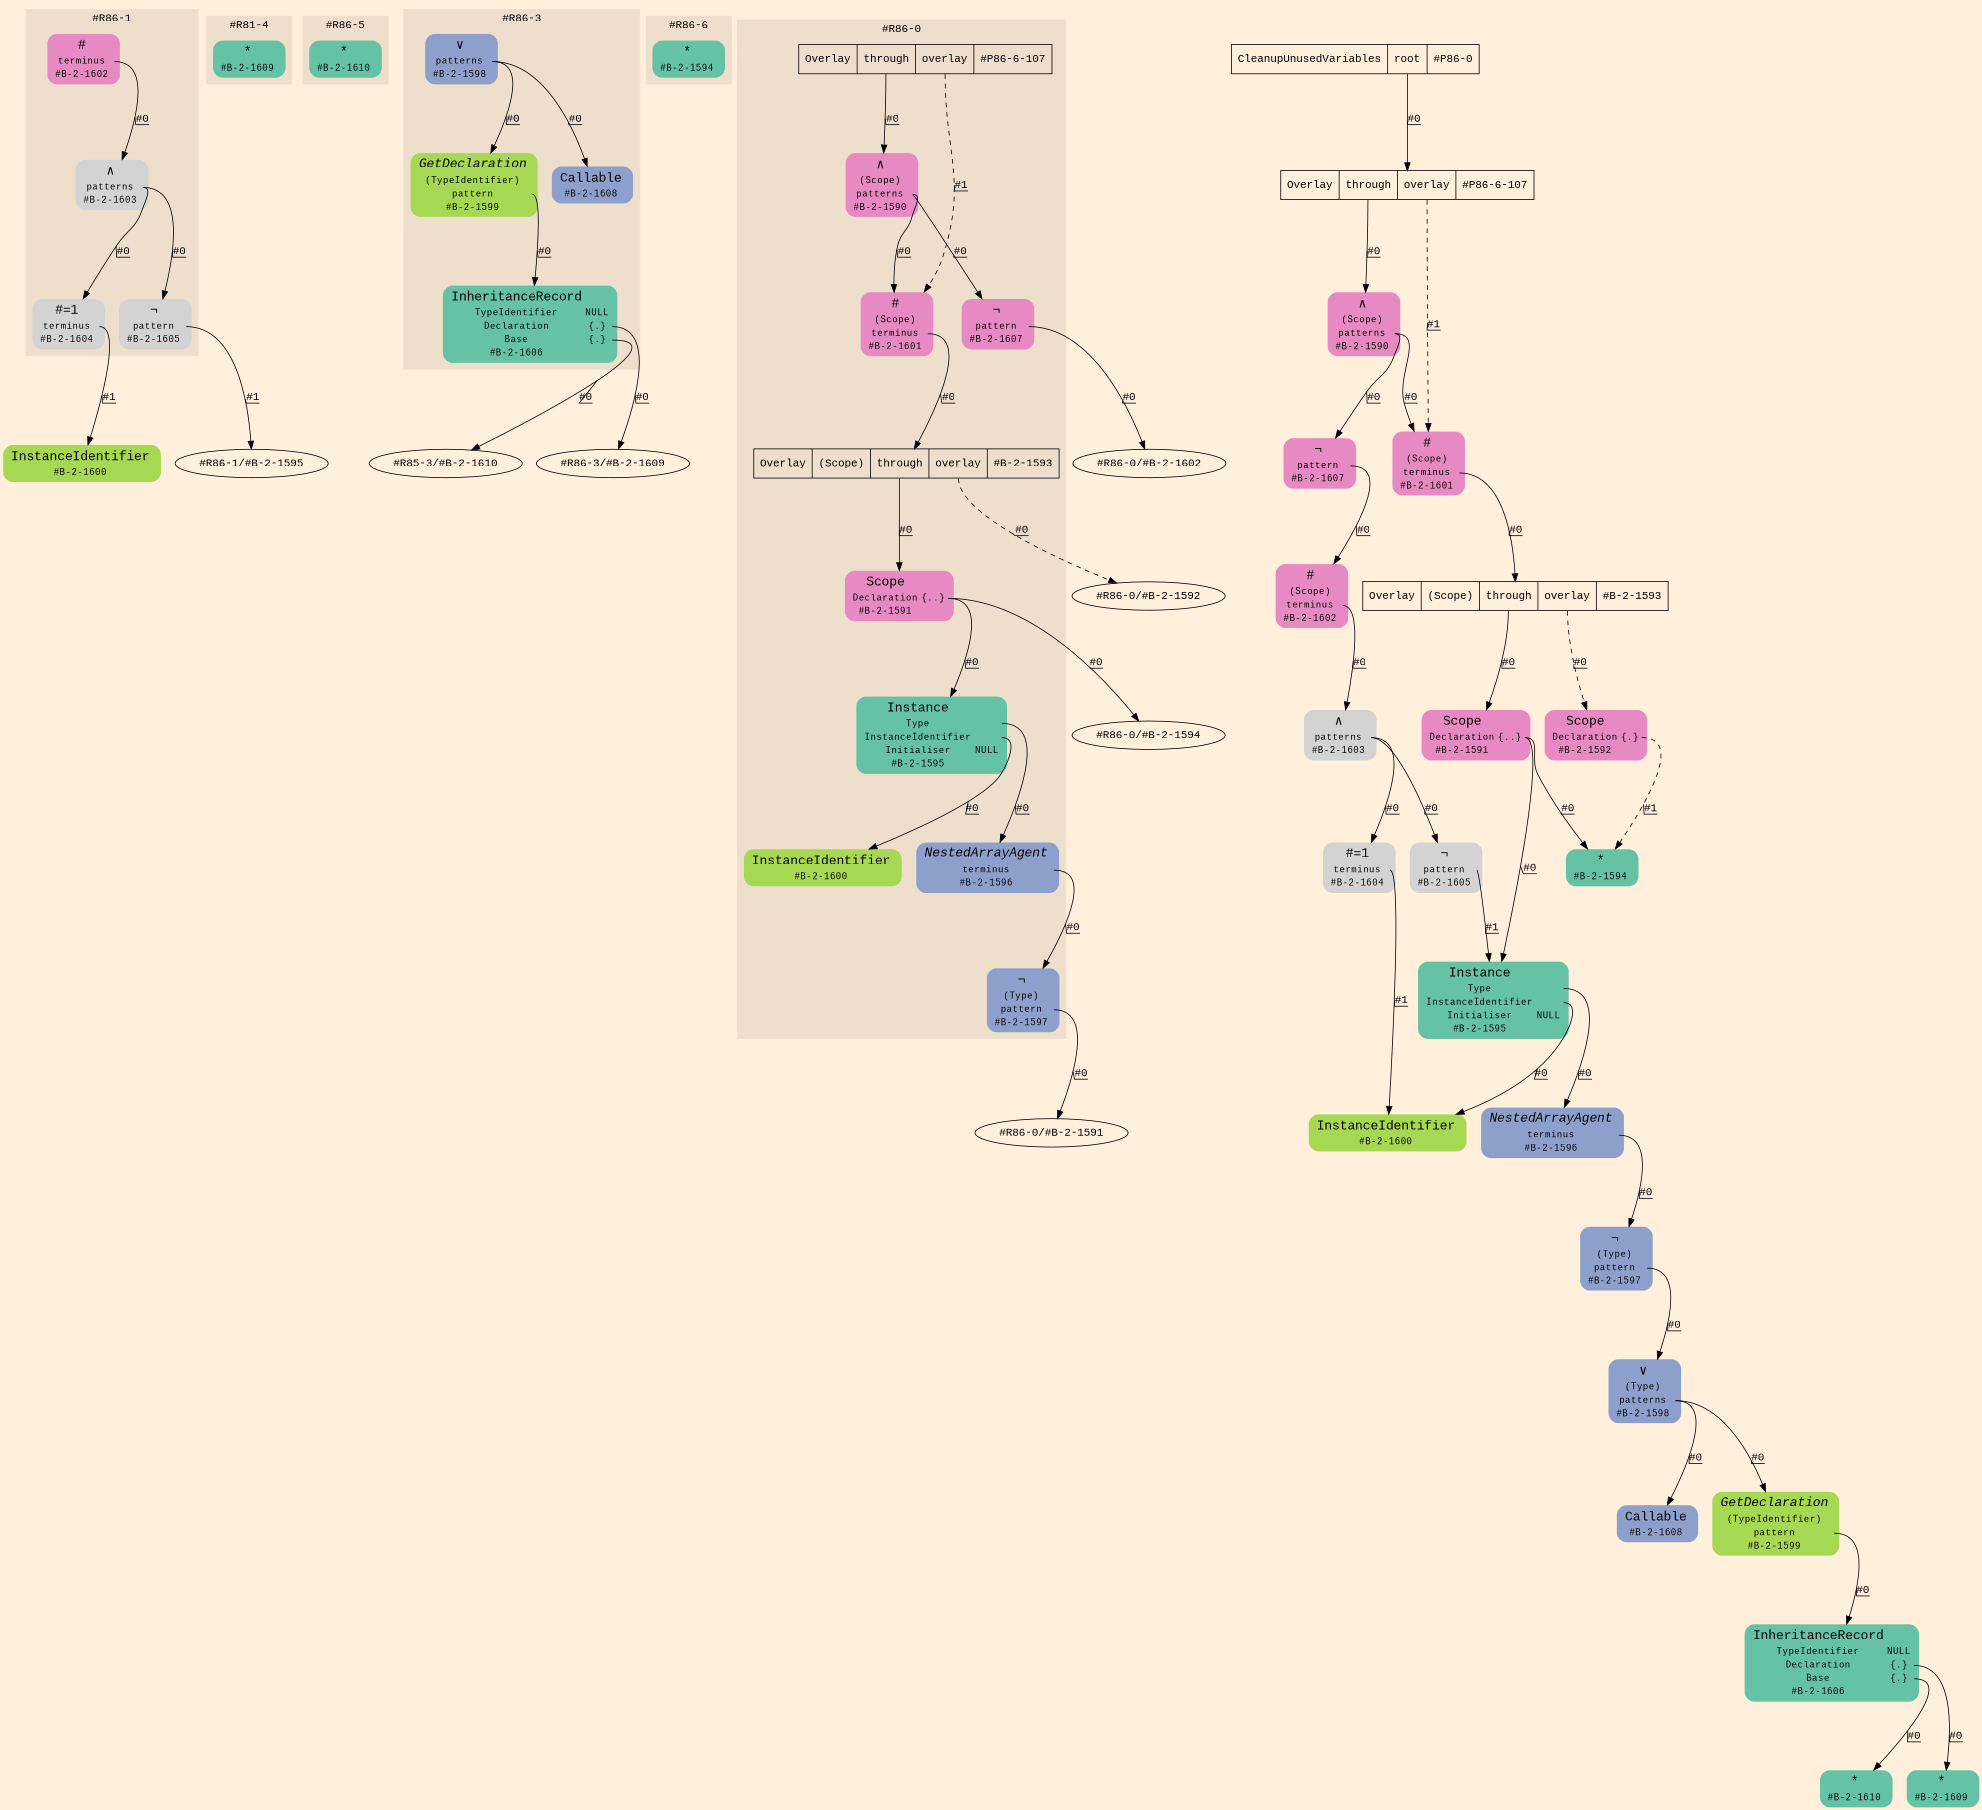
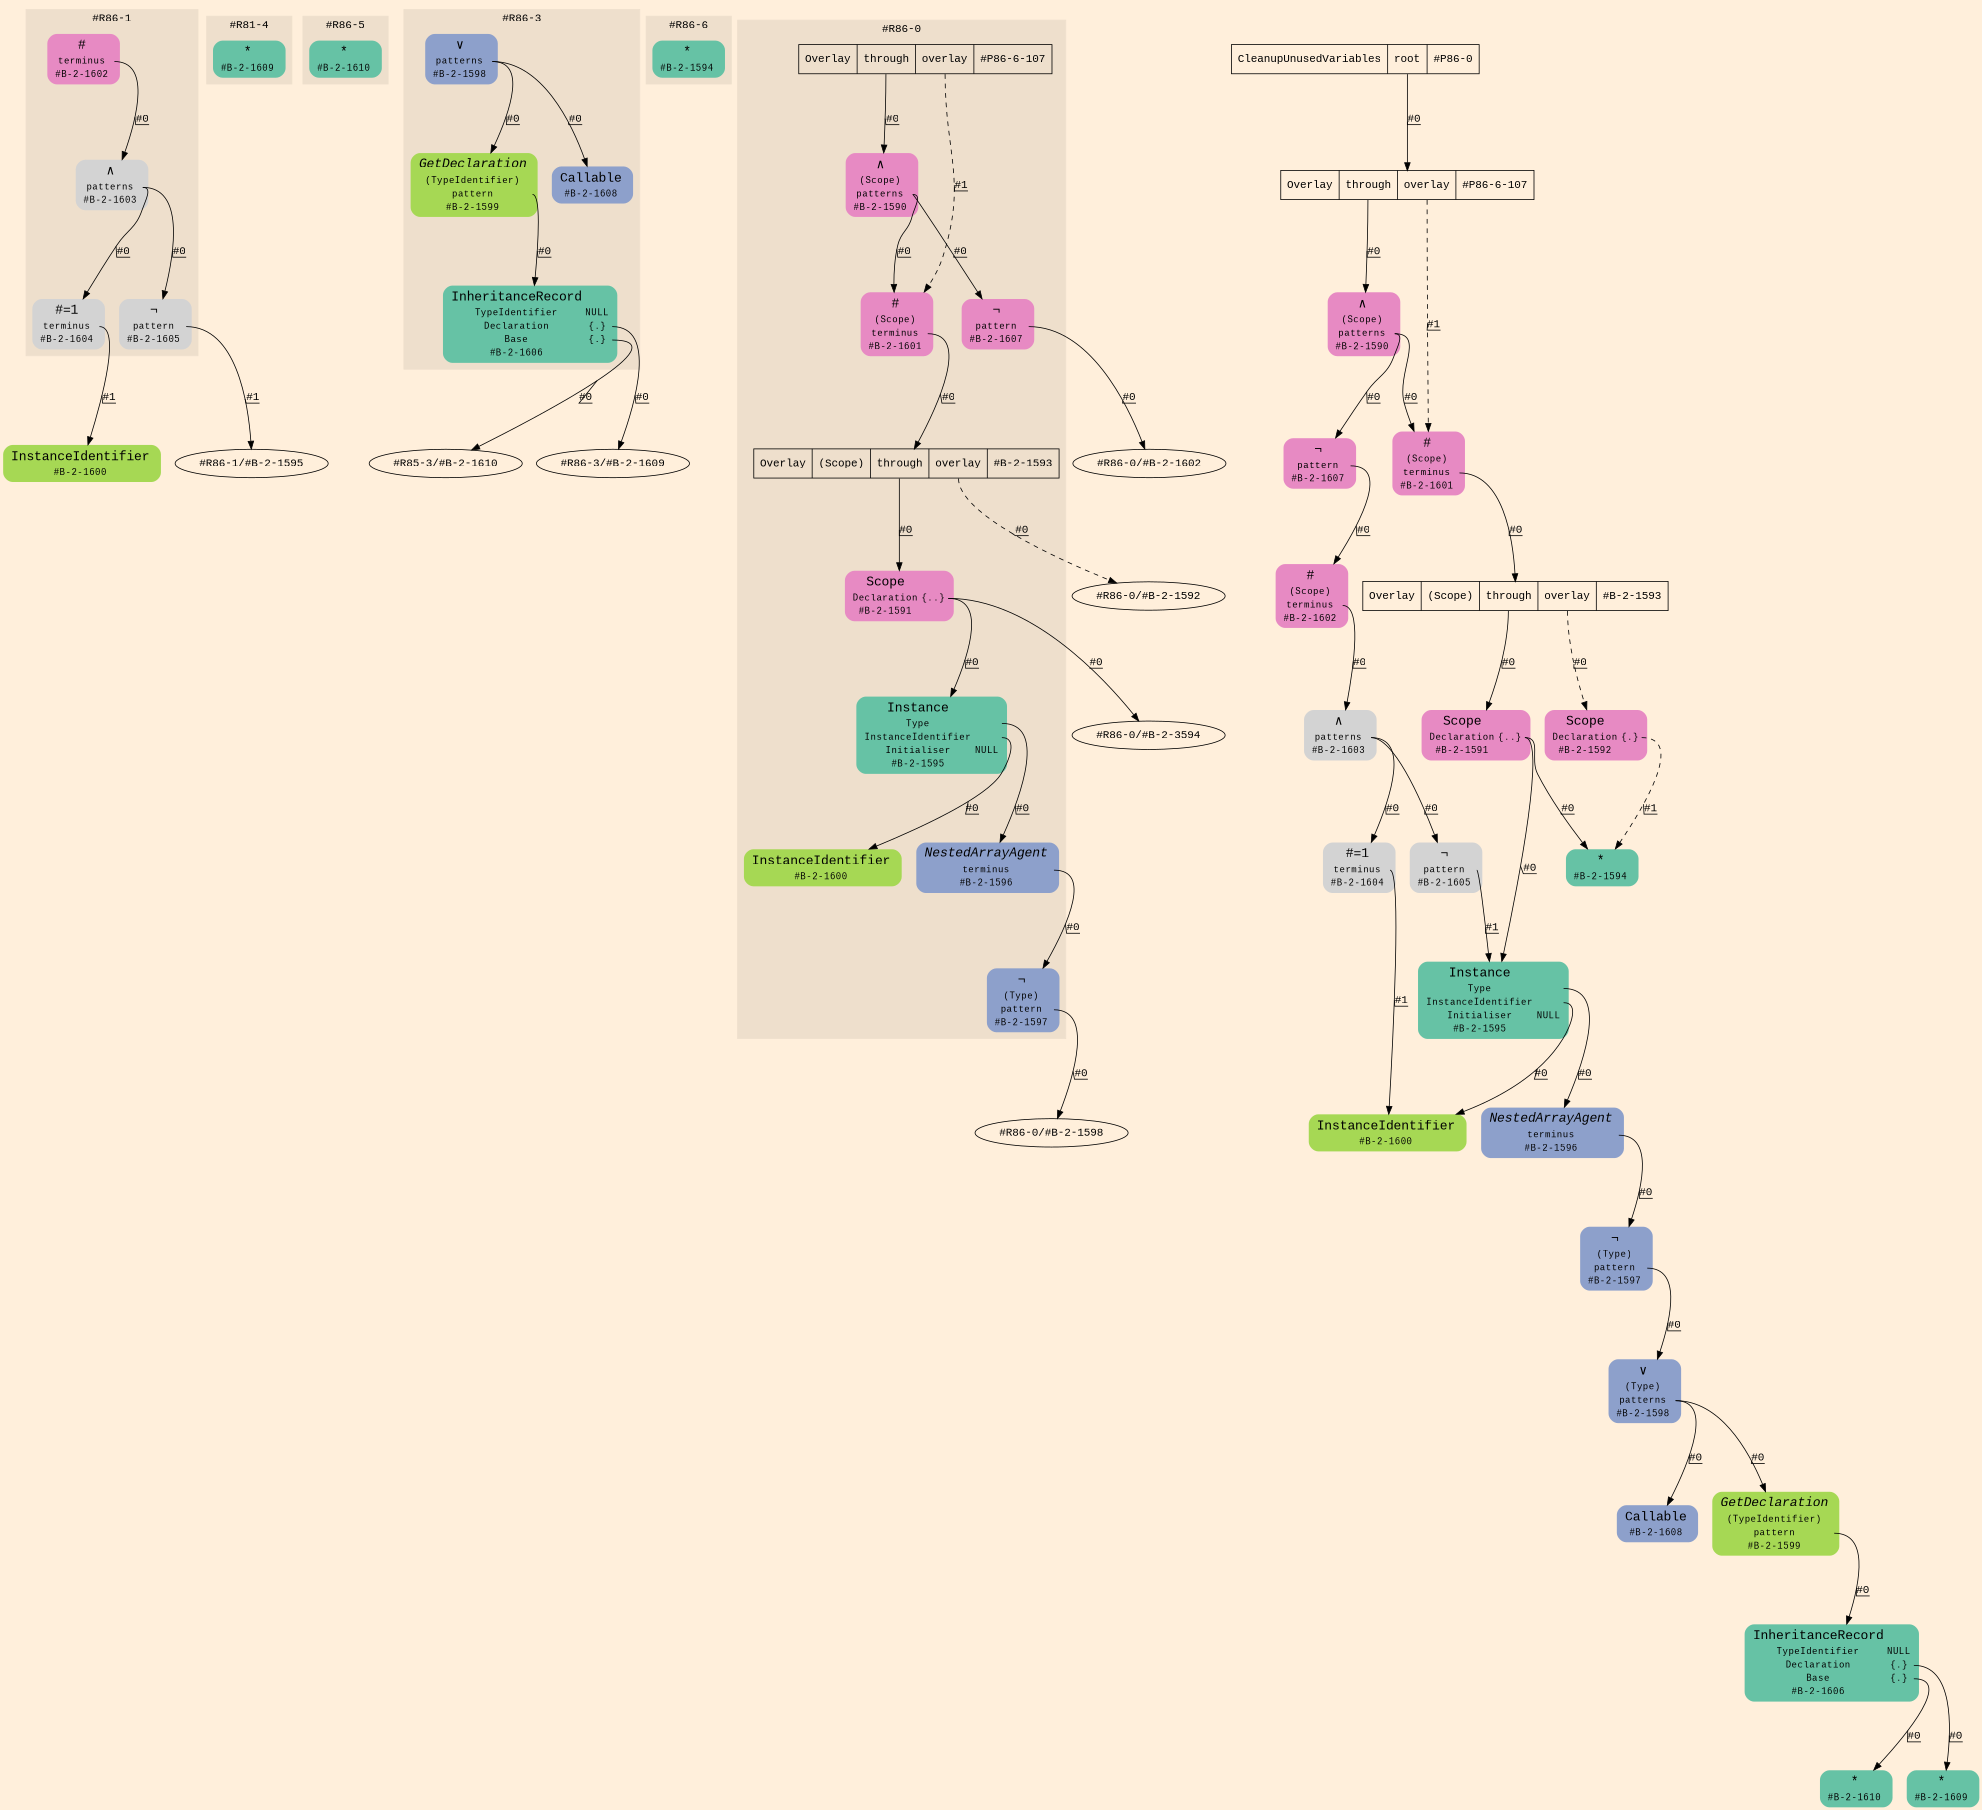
(1149, 735) -> (1149, 735)
(1052, 1133) -> (1052, 1133)
